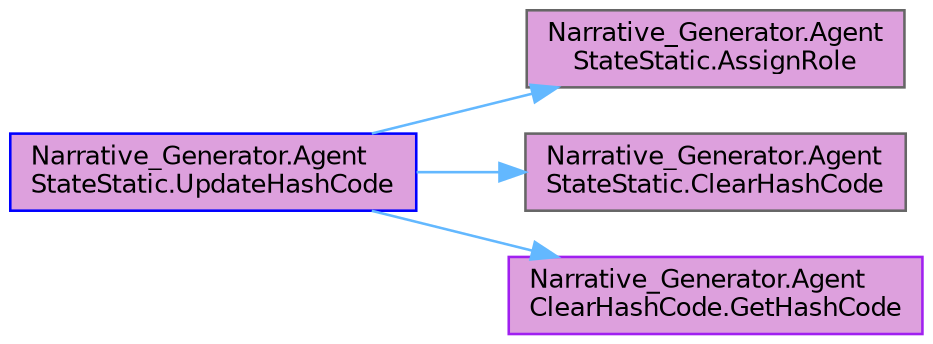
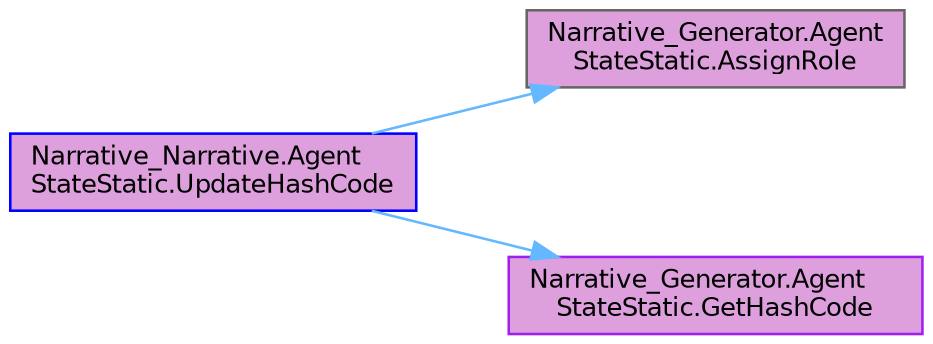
(213, 172) -> (213, 172)
(716, 172) -> none
(716, 295) -> (716, 295)
